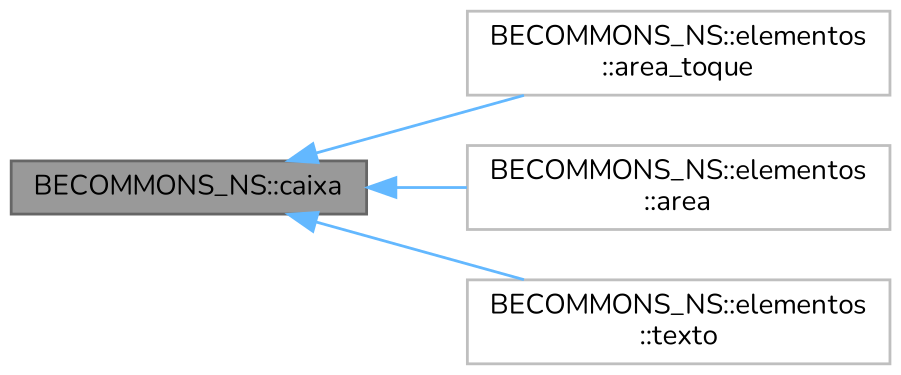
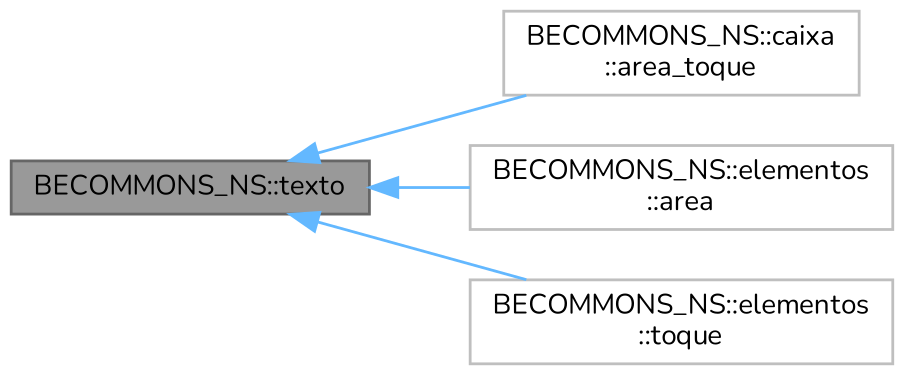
(679, 53) -> (681, 53)
(189, 188) -> (190, 188)
(679, 322) -> (681, 322)
